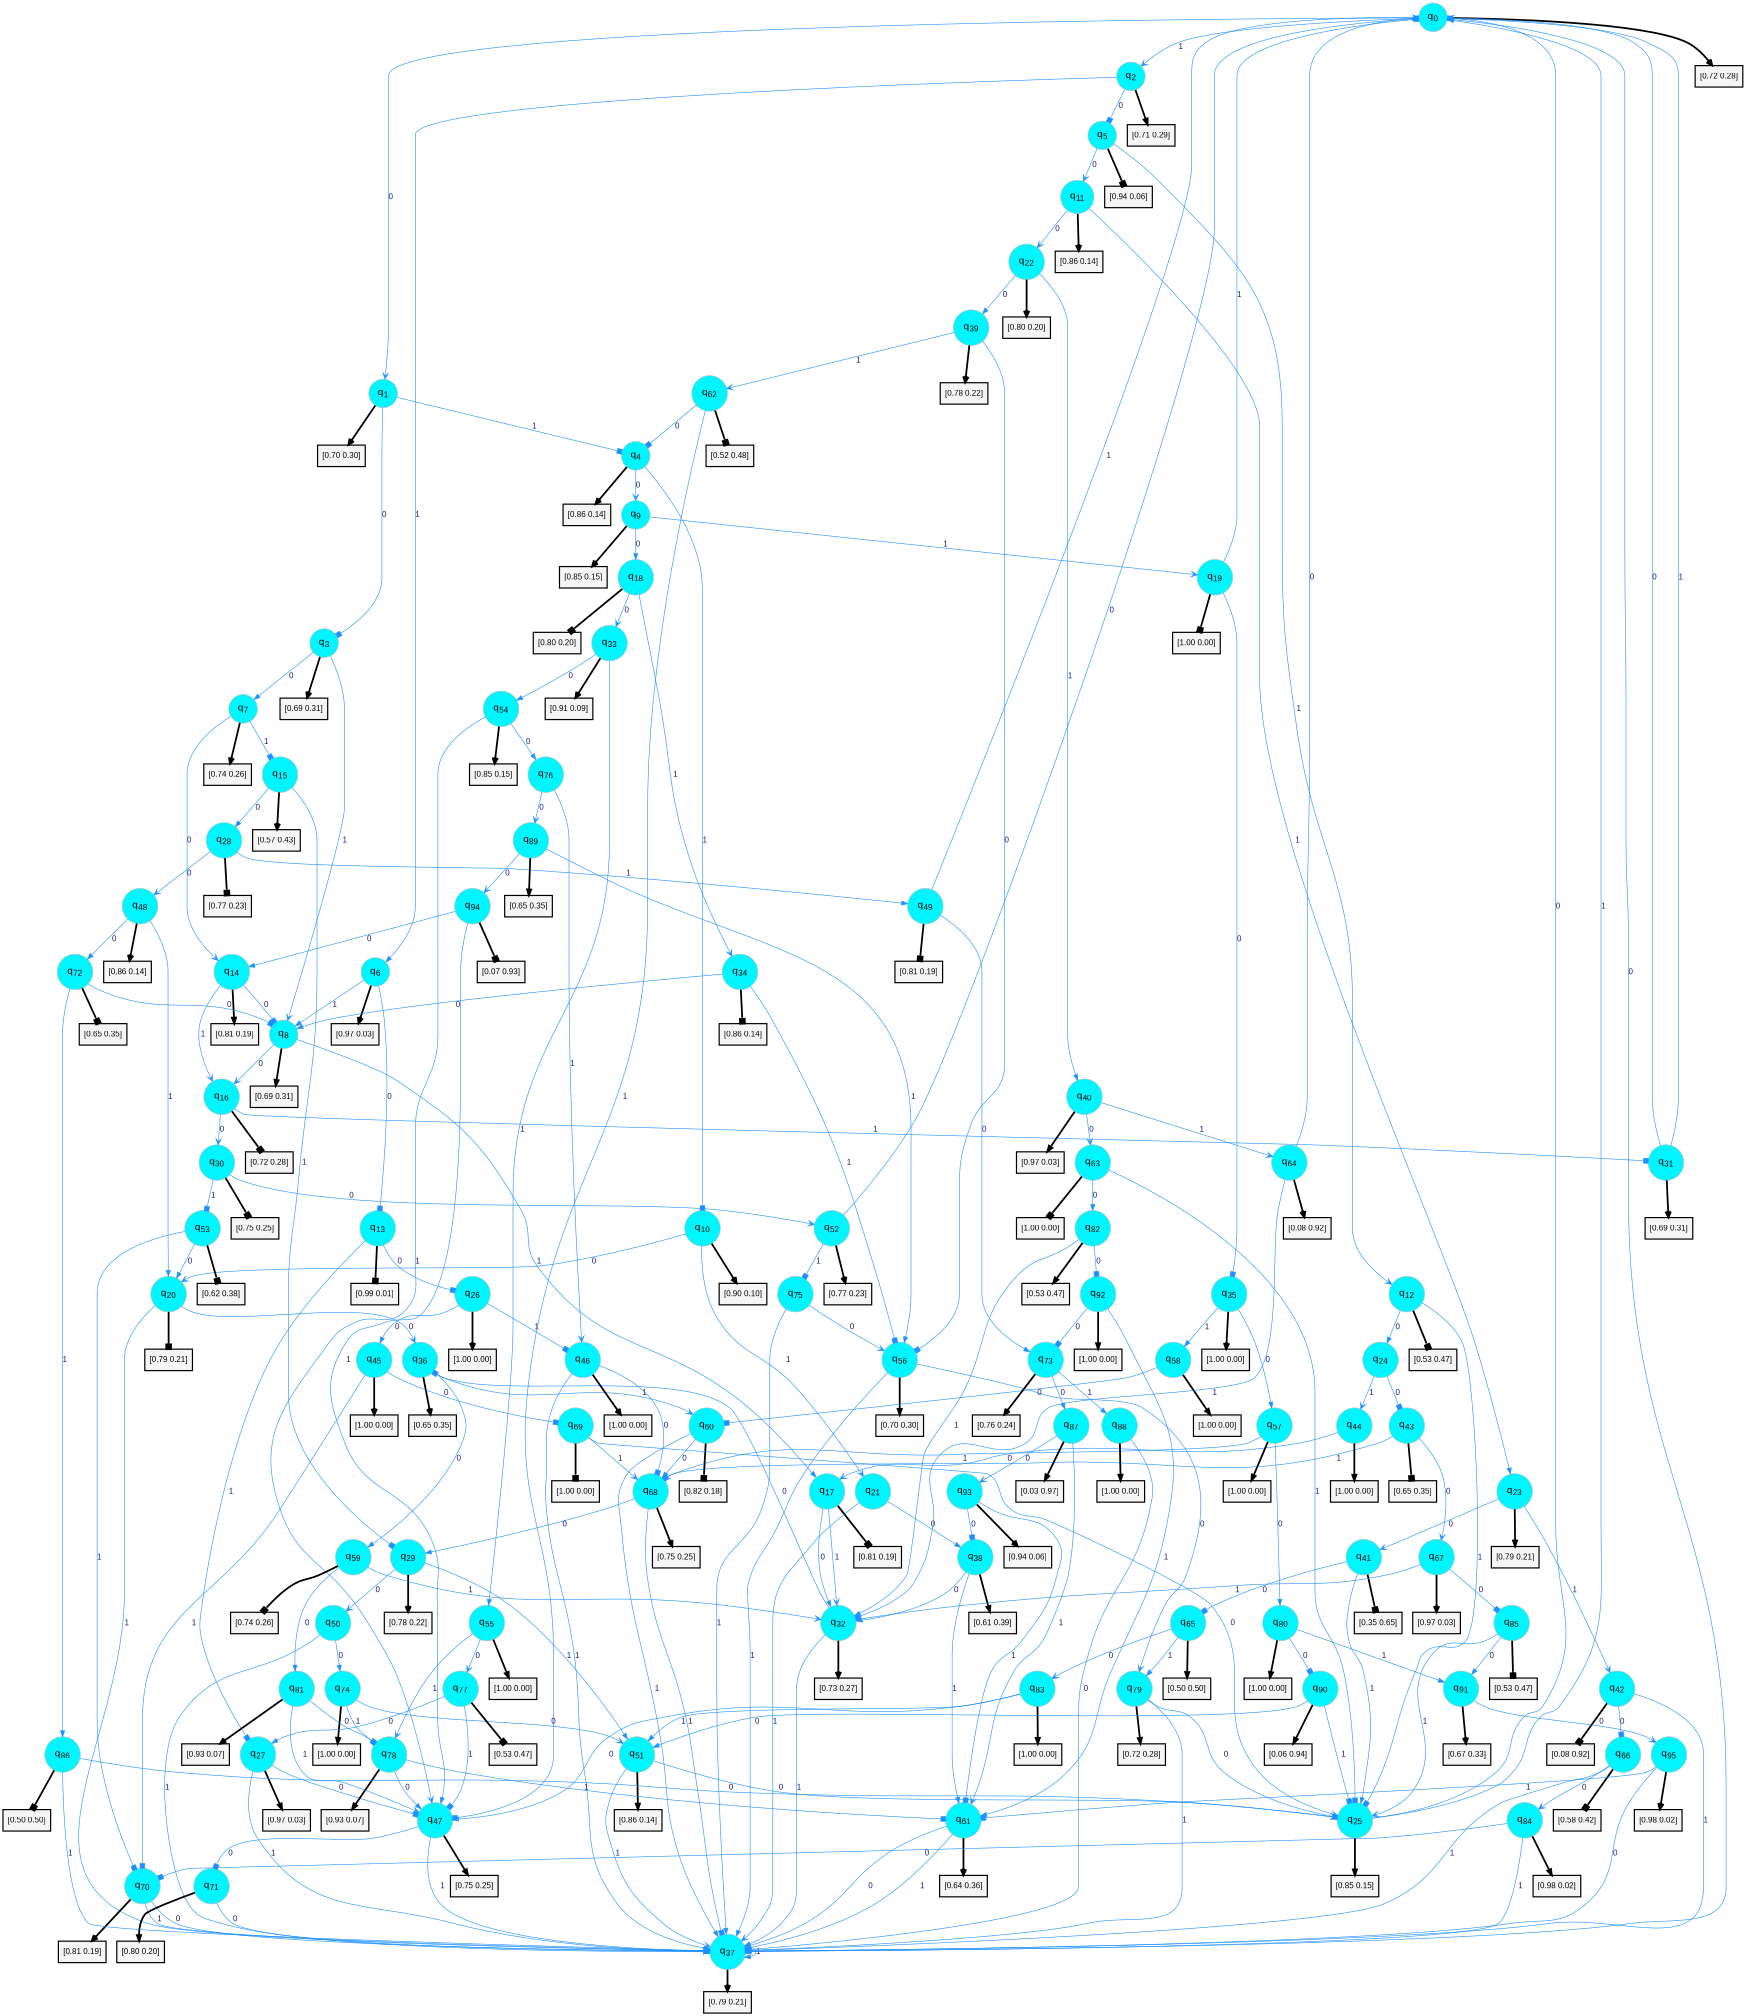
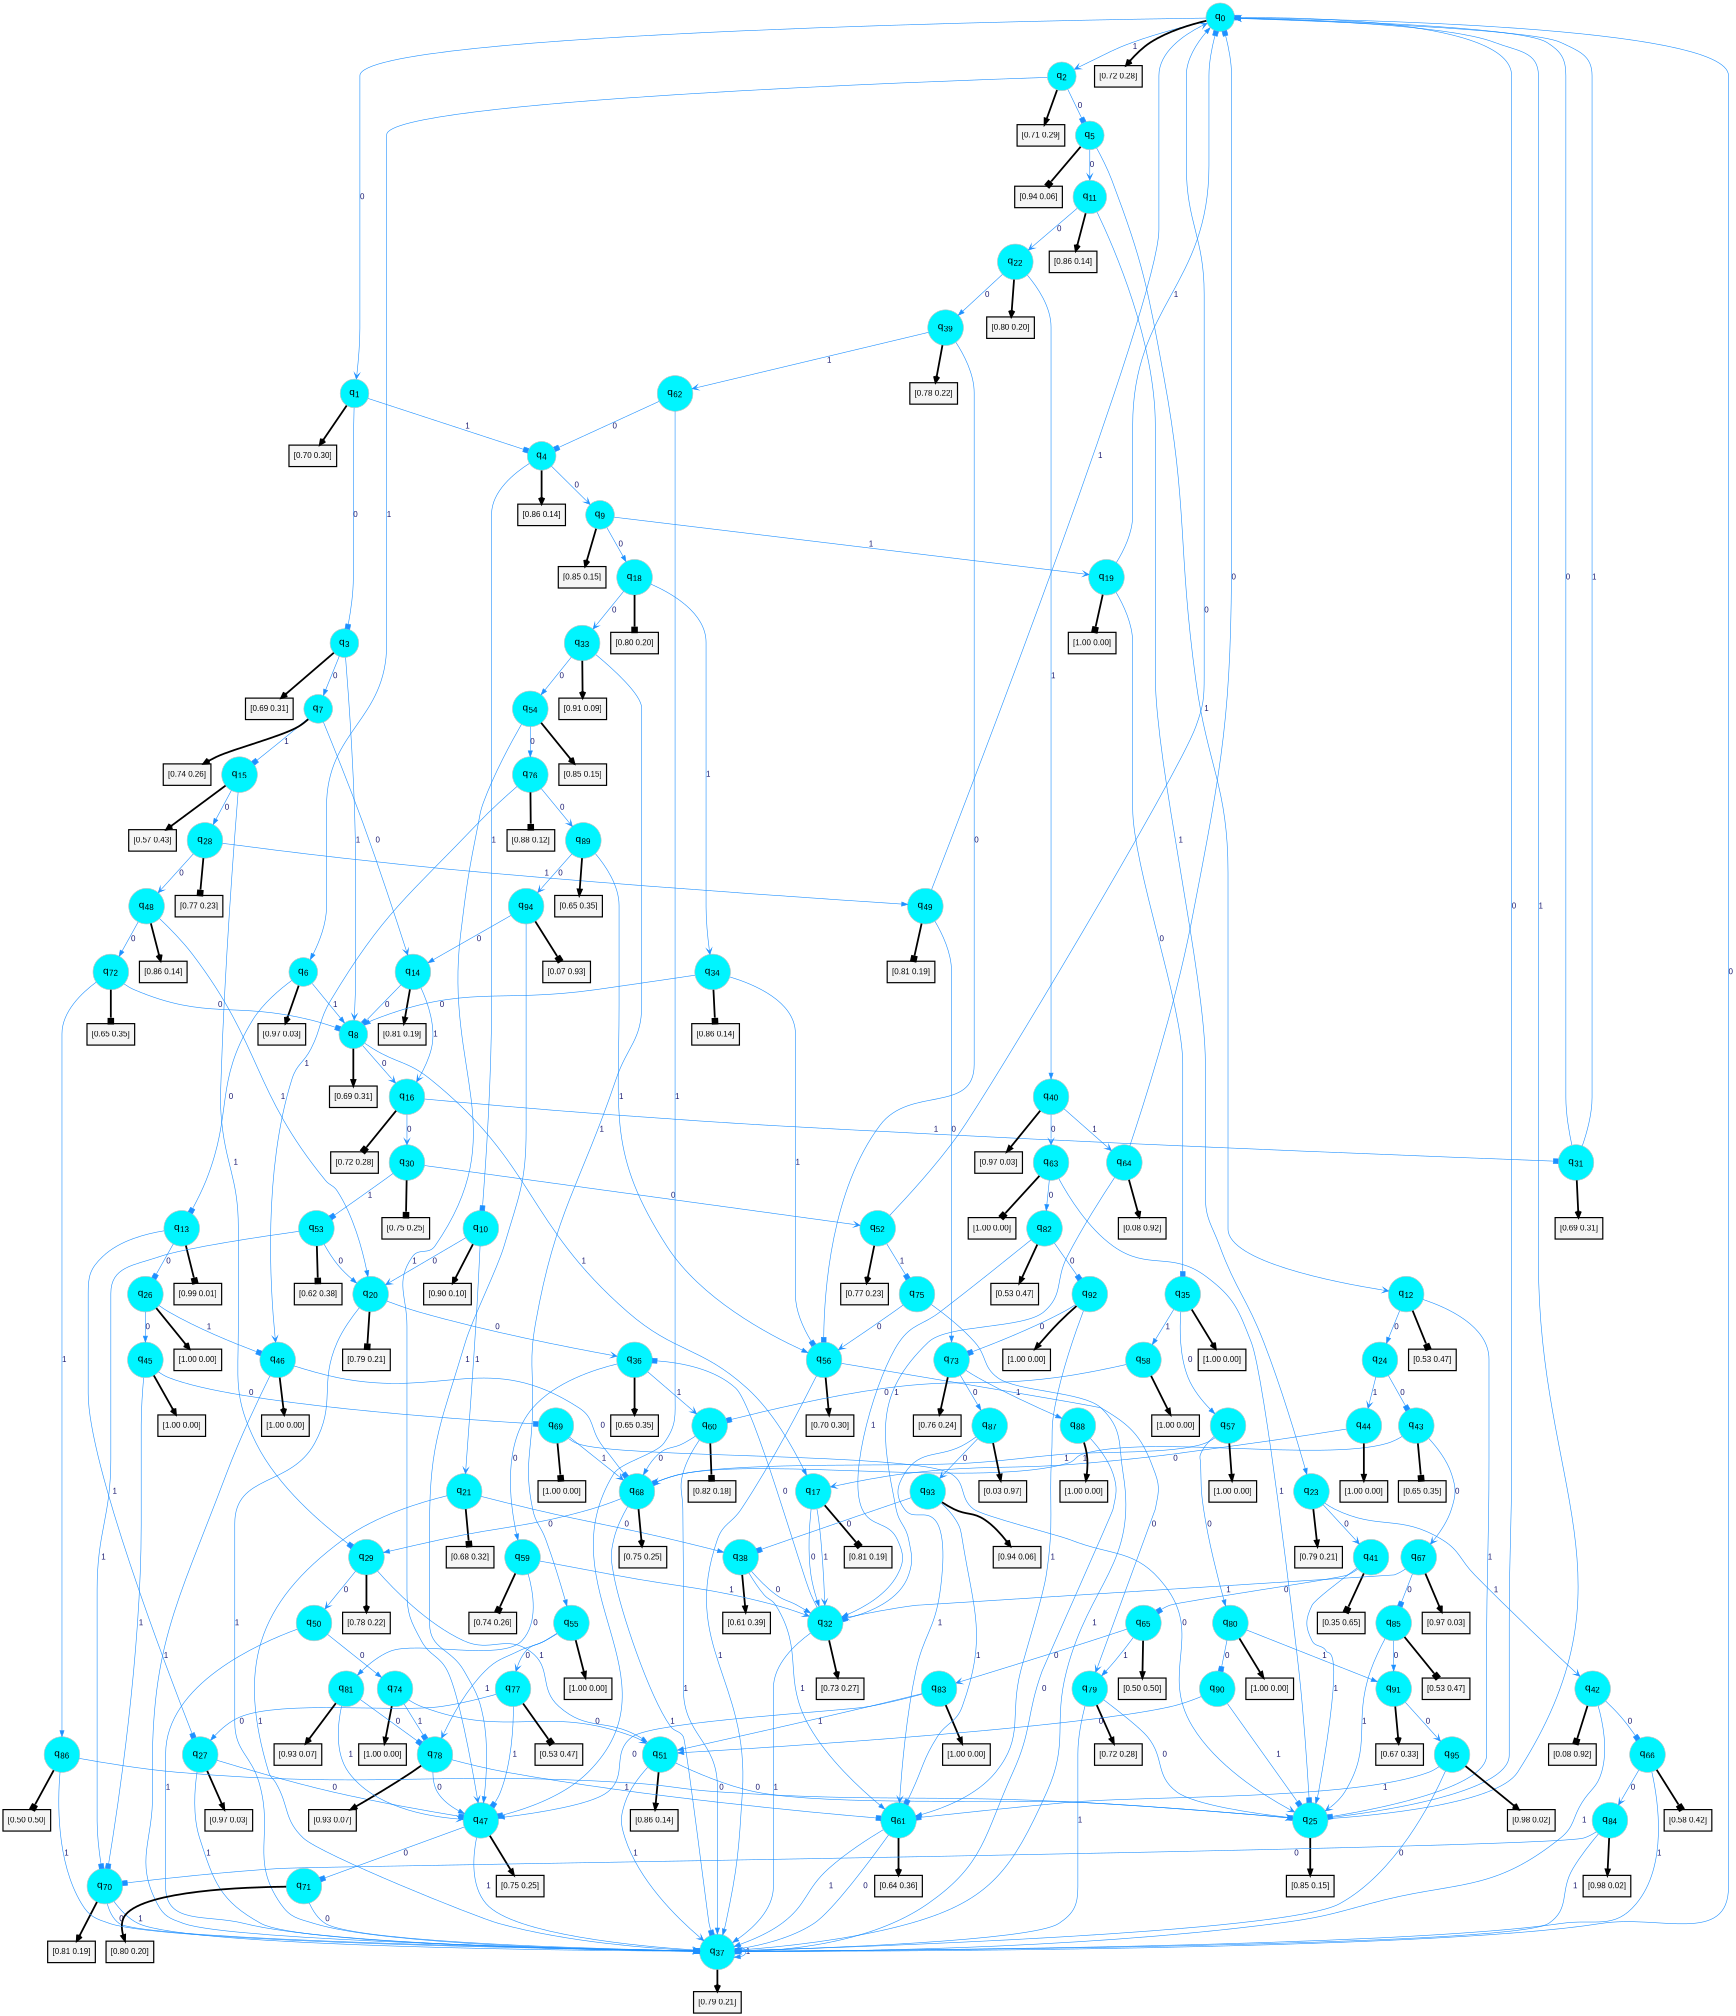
(730, 456) -> none
none -> (531, 840)
none -> (470, 1557)
(1288, 1755) -> none
